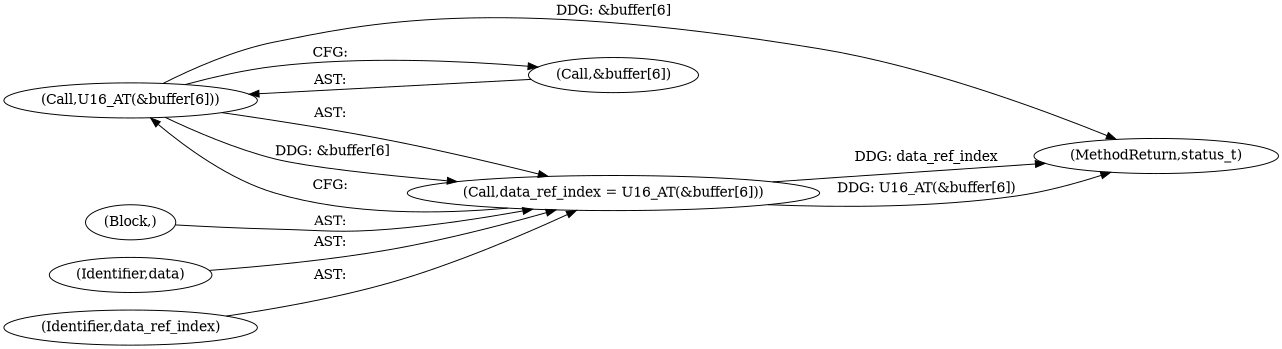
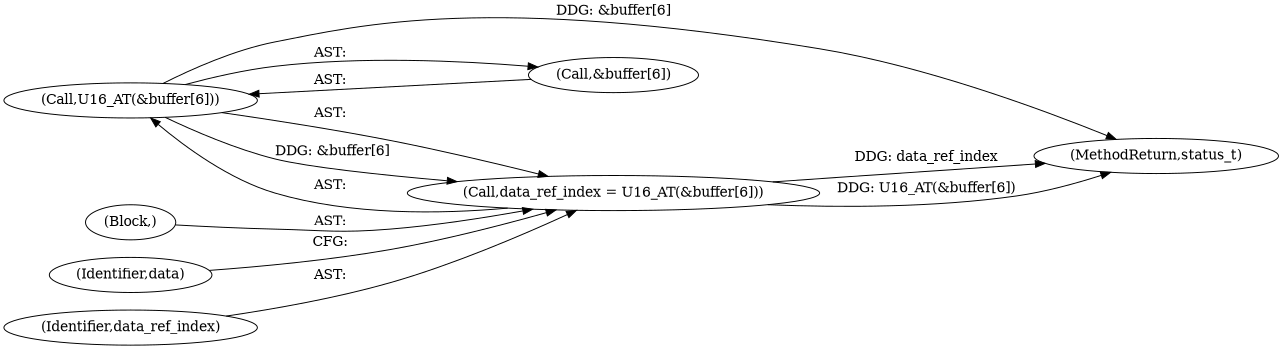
(332, 53) -> (332, 53)
(332, 186) -> (332, 186)
(332, 242) -> (332, 242)
